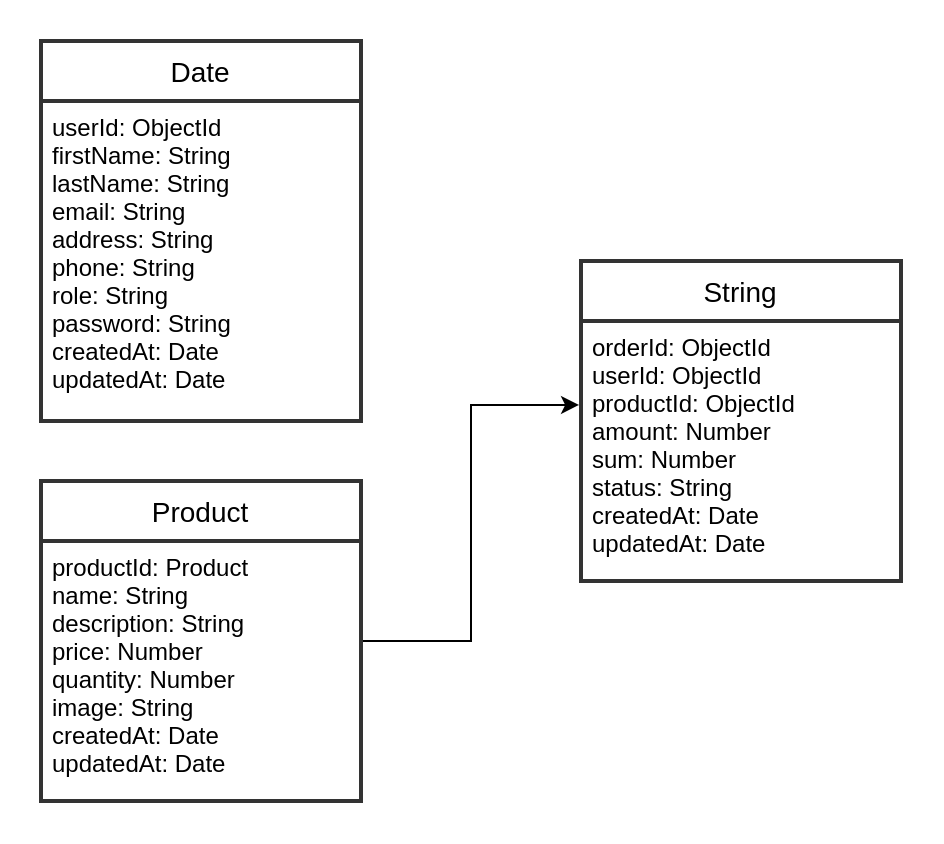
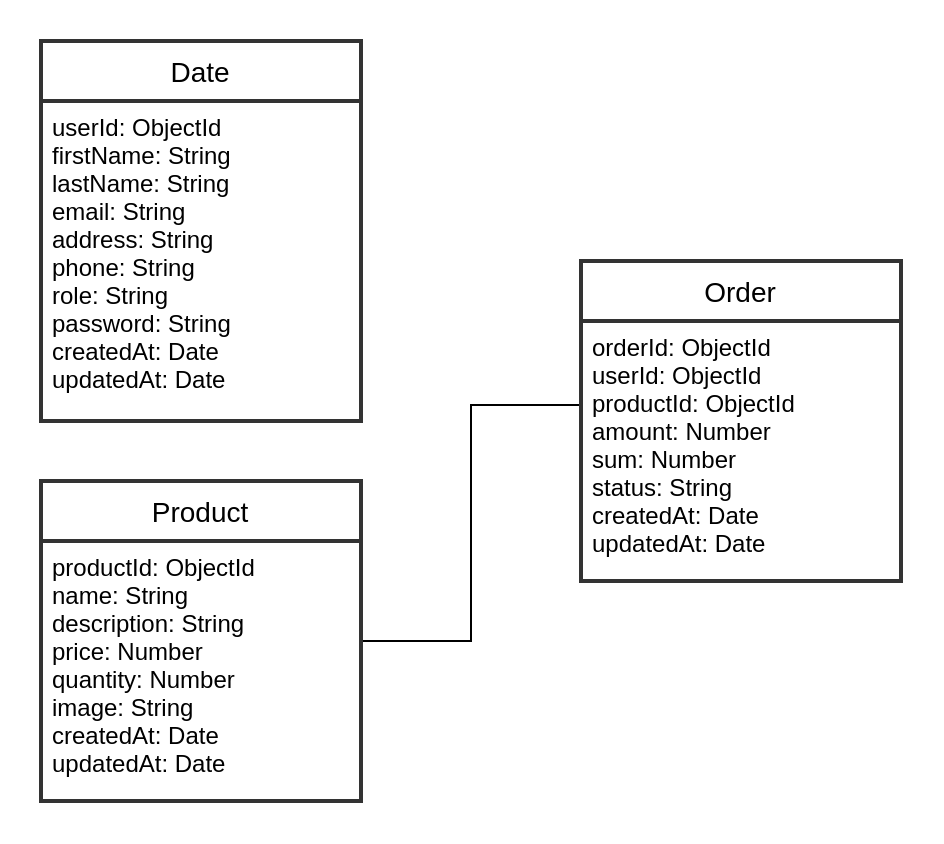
(740, 293) -> (740, 293)
(564, 405) -> (570, 405)
(167, 568) -> (173, 568)
